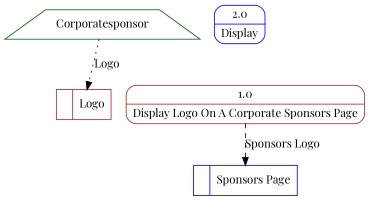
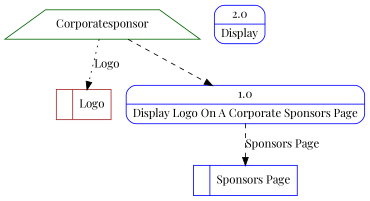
none -> (167, 60)
(245, 105) -> (245, 105)
(283, 145) -> (283, 145)
